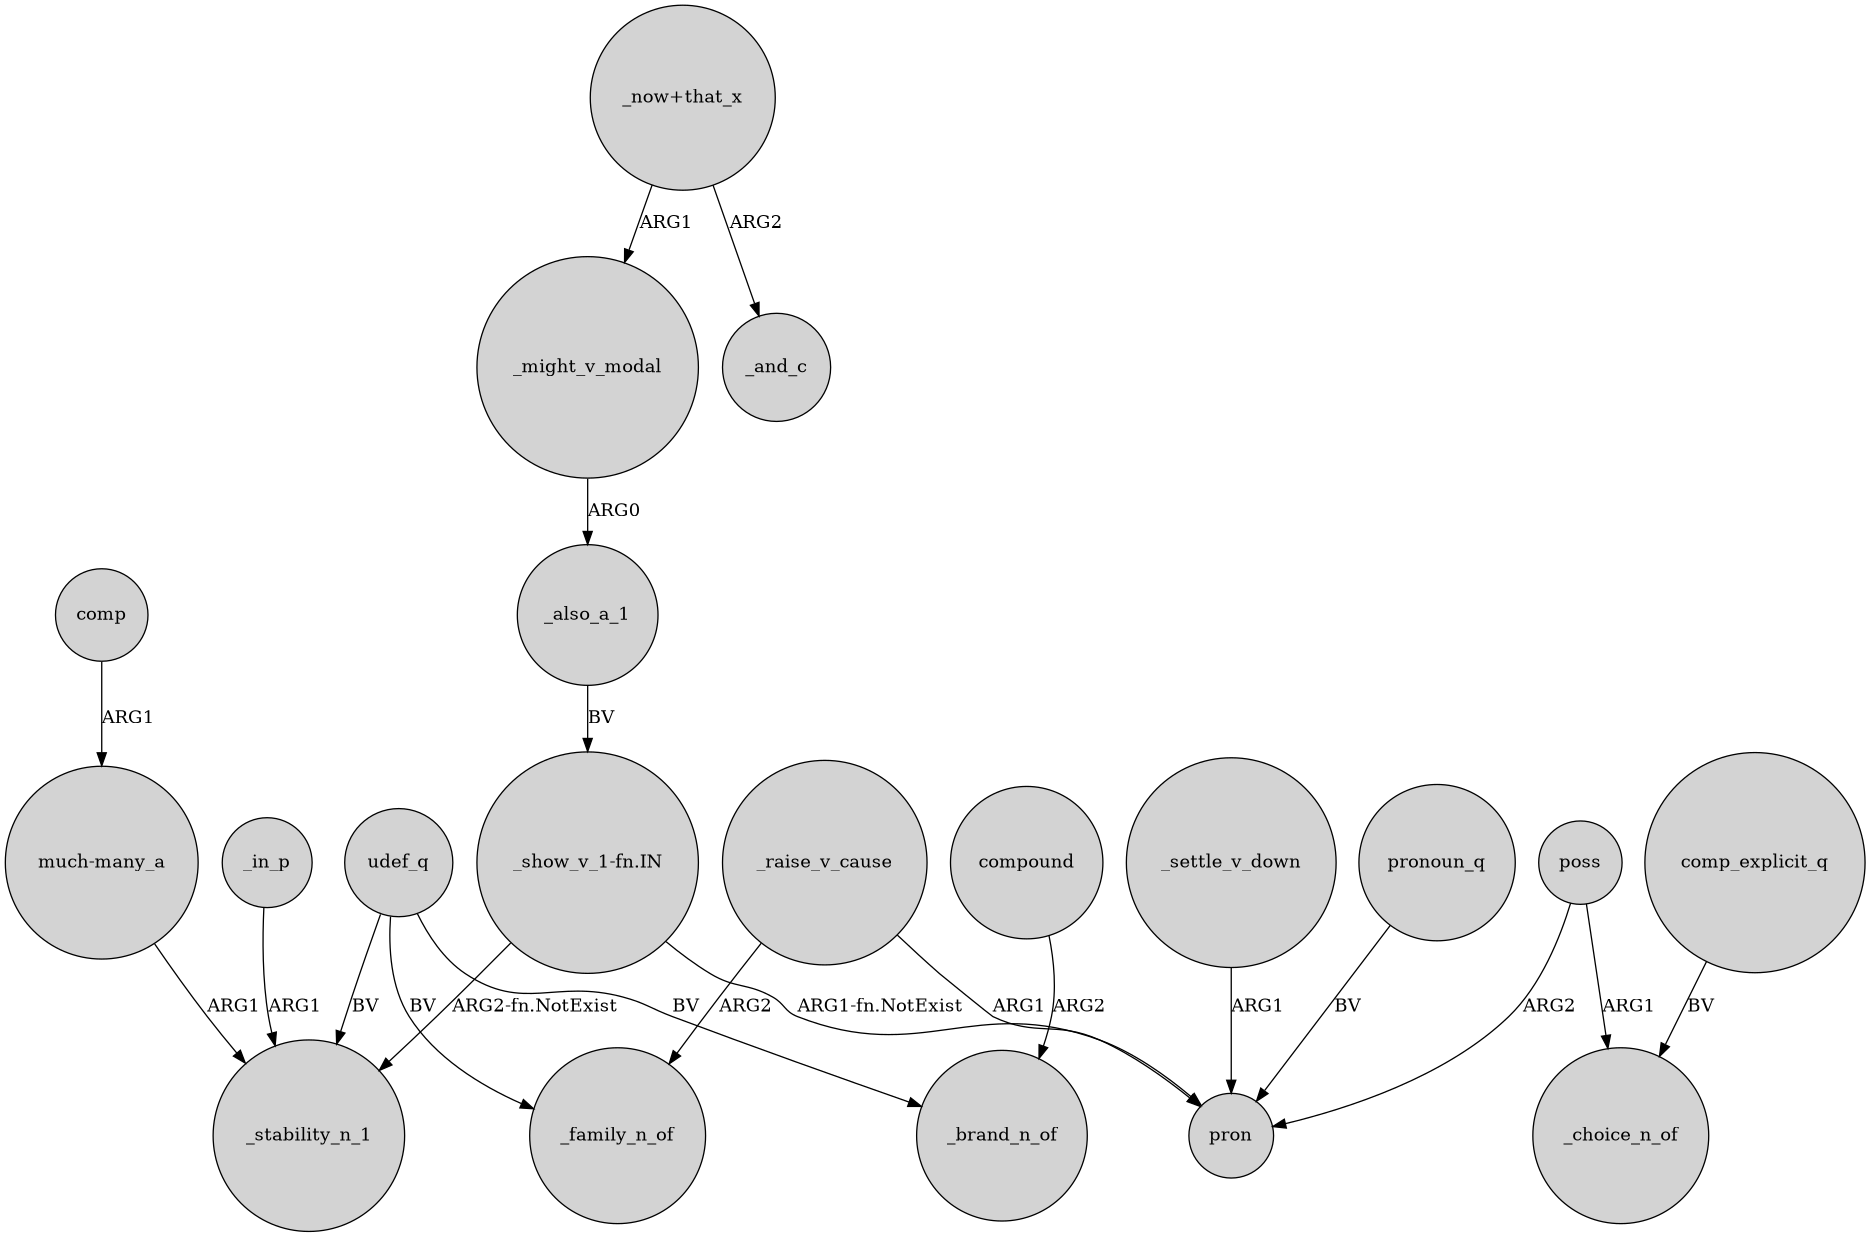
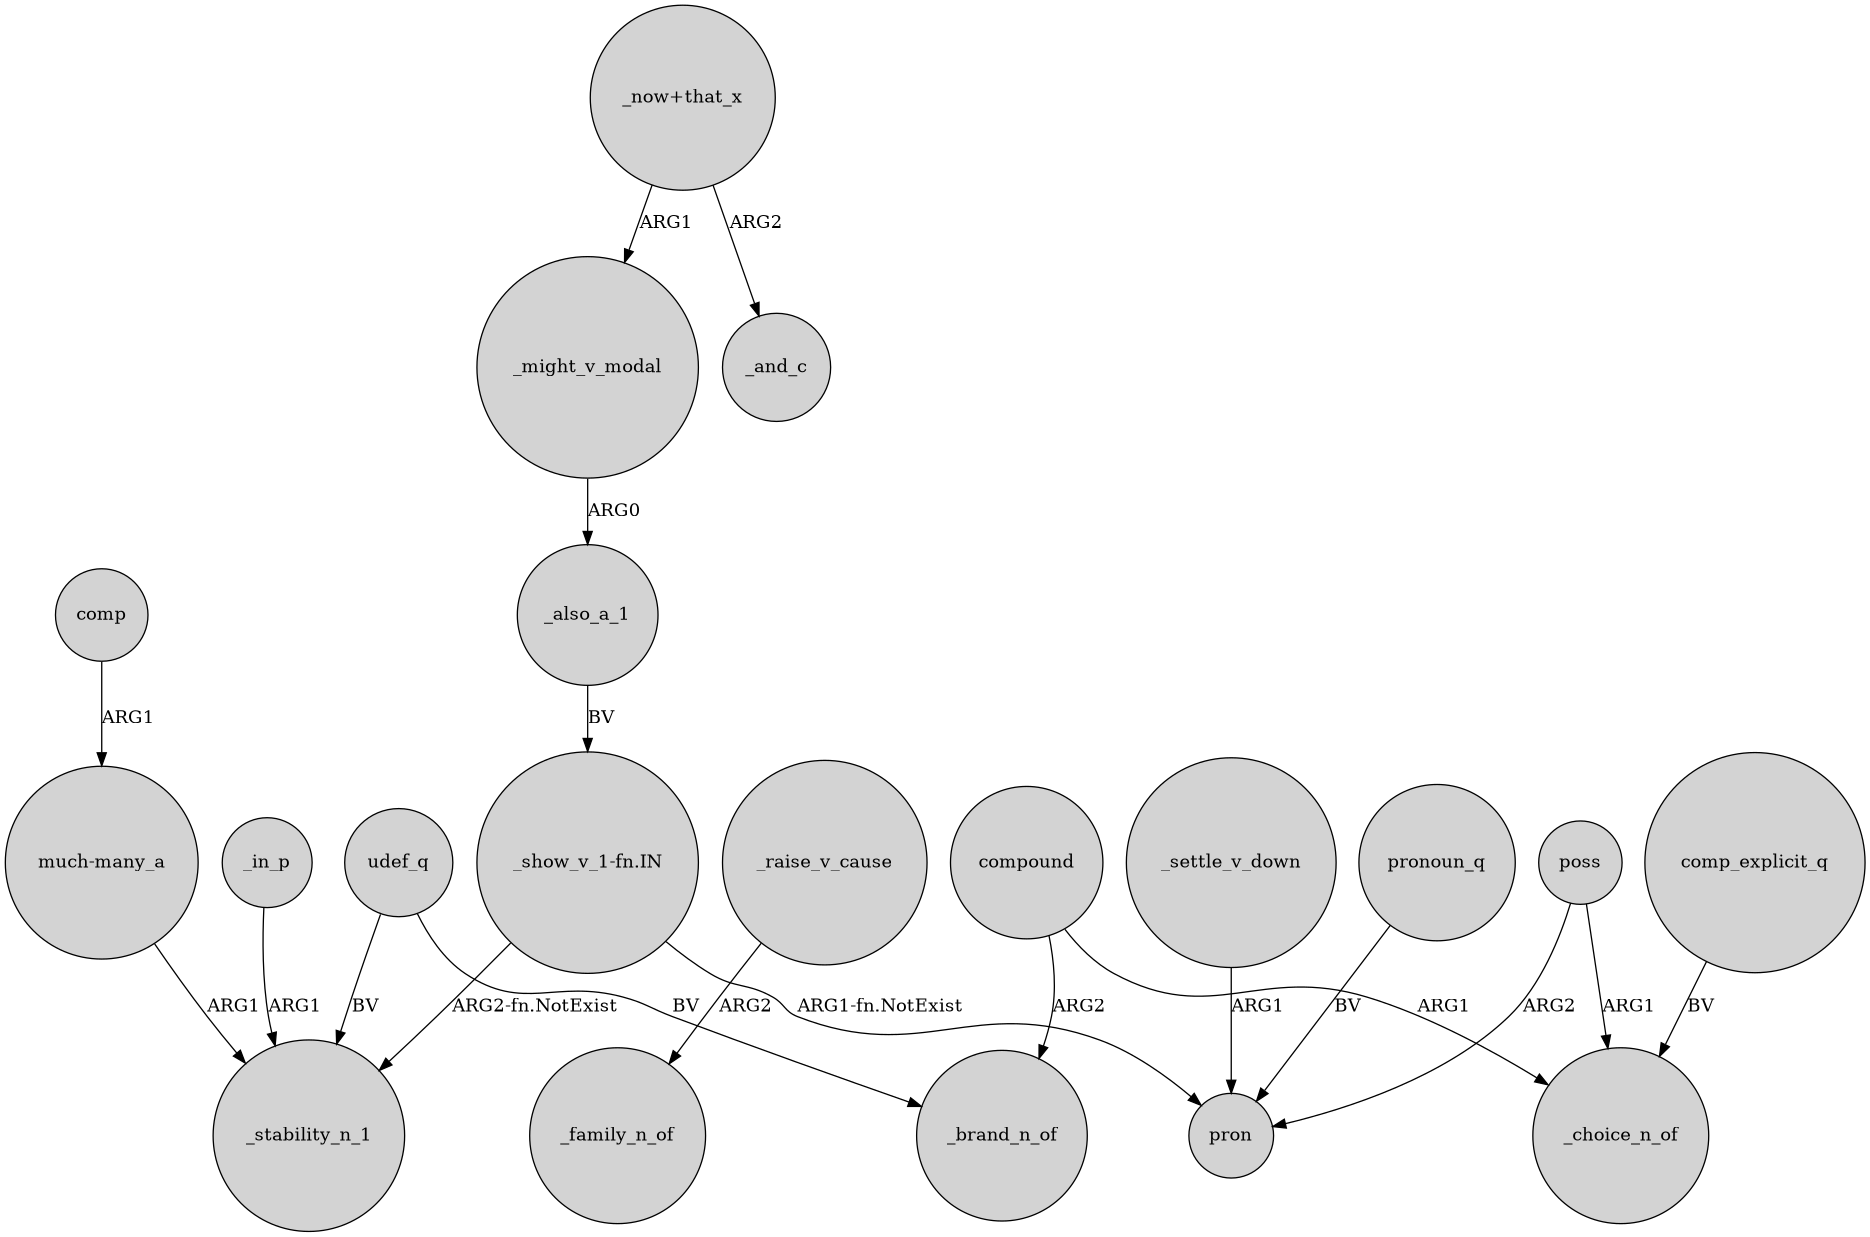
none -> (1300, 987)
(988, 1013) -> none
(414, 1023) -> none
